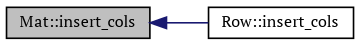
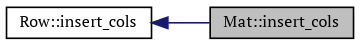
(188, 23) -> (189, 23)
